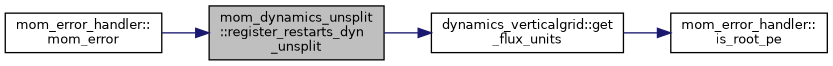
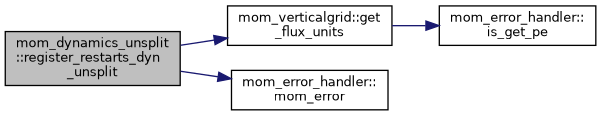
(179, 33) -> (199, 74)
(527, 33) -> (310, 26)
(749, 33) -> (518, 26)
